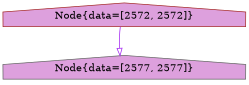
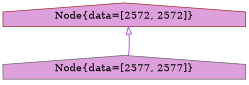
(119, 37) -> (129, 45)
